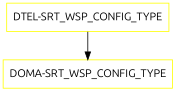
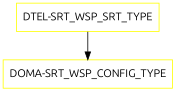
(88, 17) -> (88, 17)
